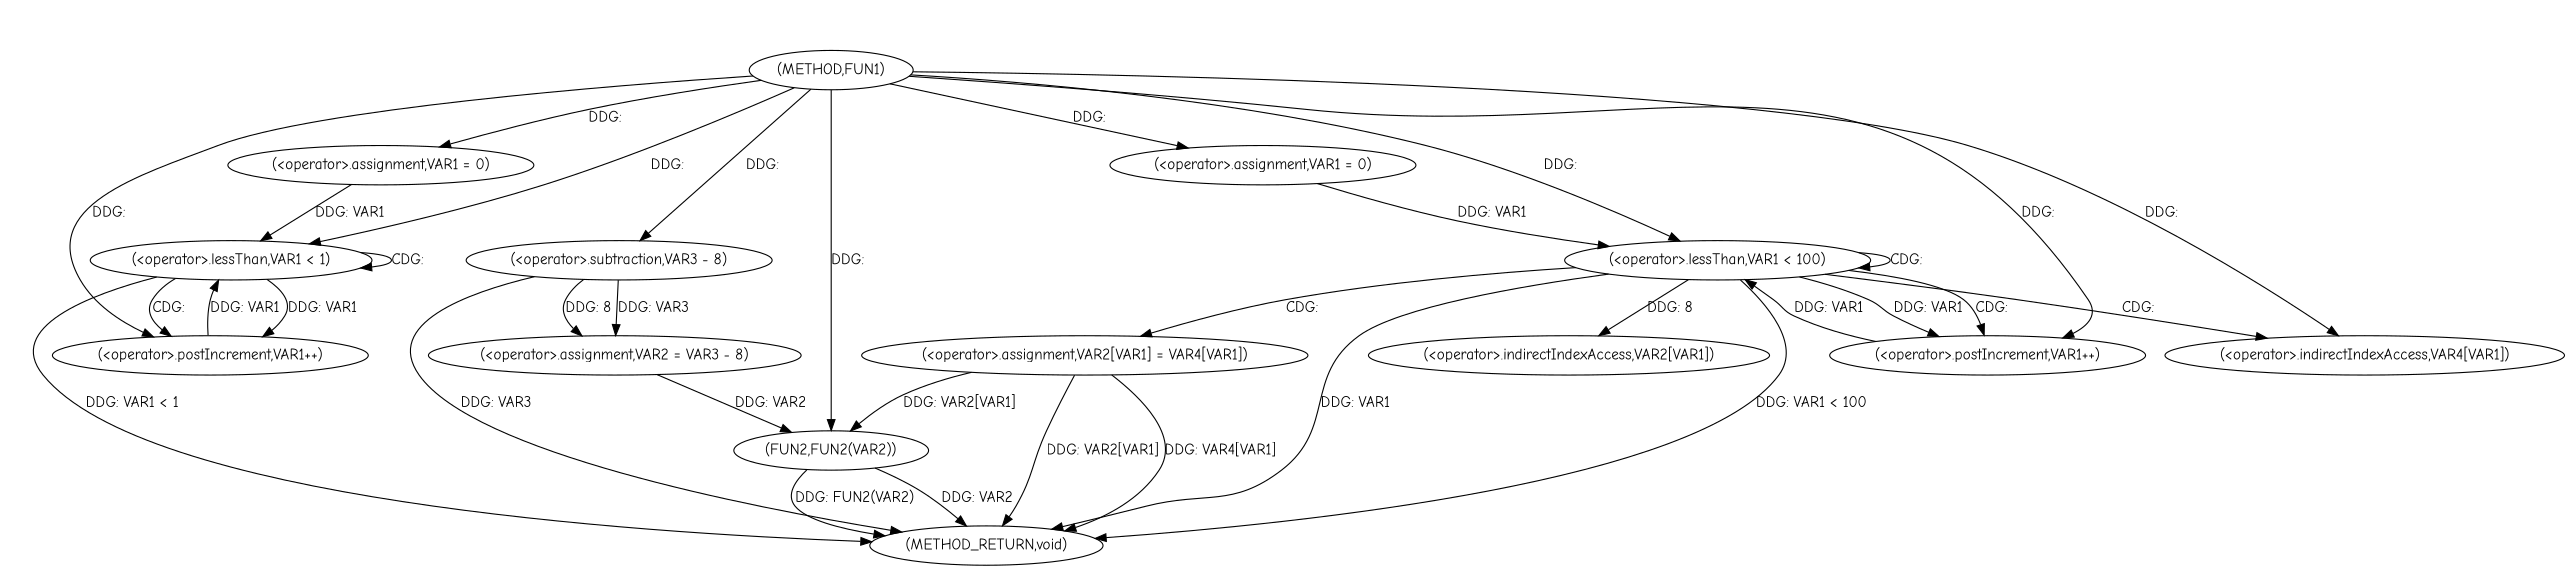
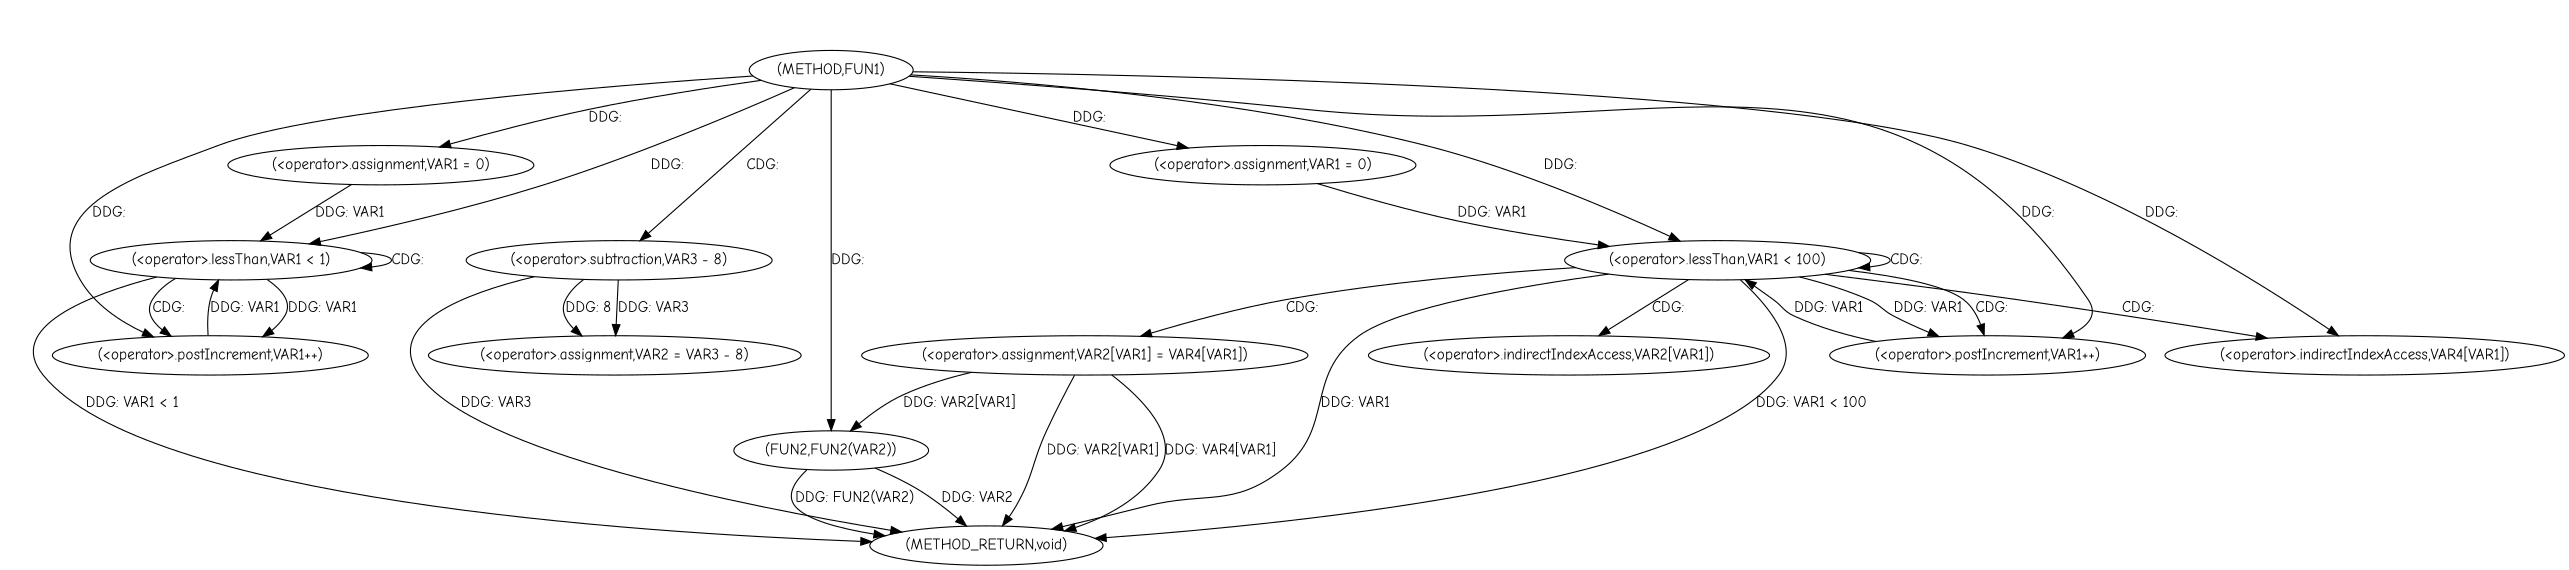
(765, 165) -> (765, 165)
(1671, 308) -> (1671, 308)
(719, 401) -> none
